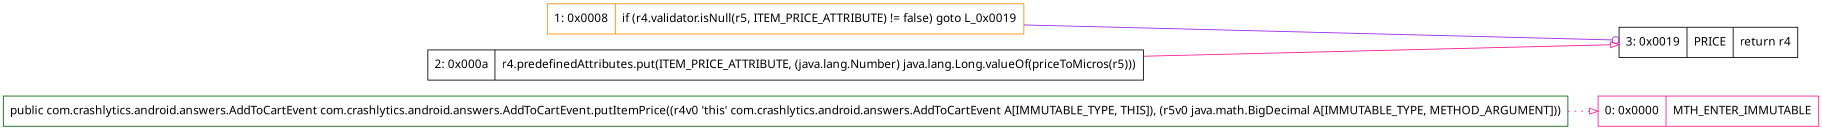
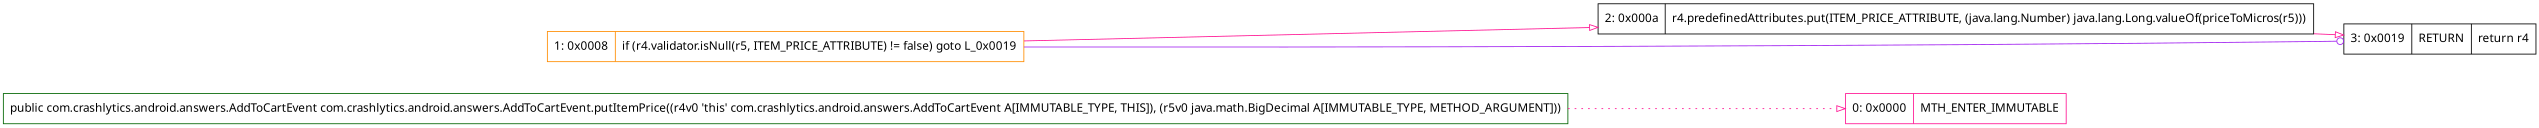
none -> (1307, 34)
(1710, 42) -> (2442, 39)
